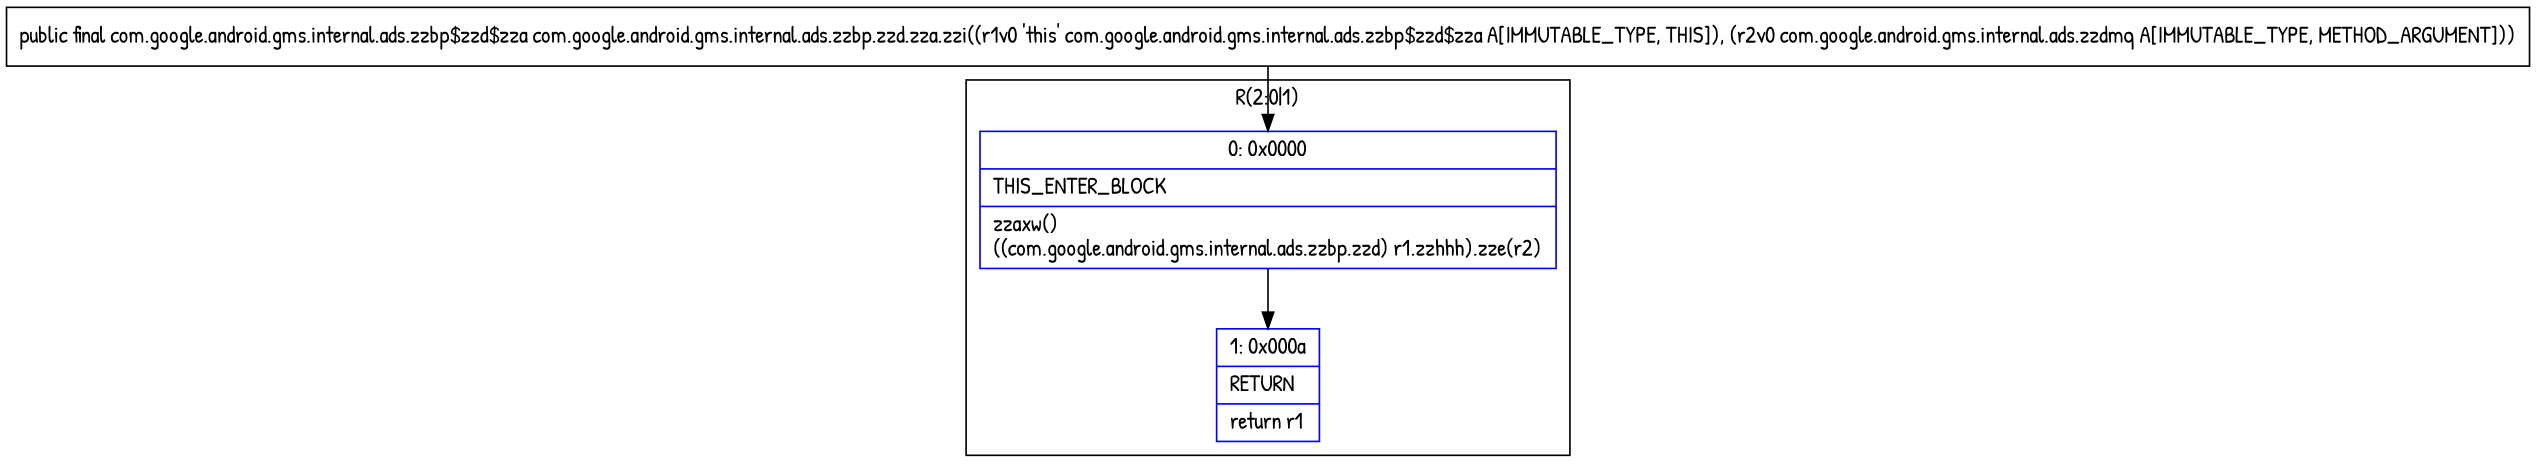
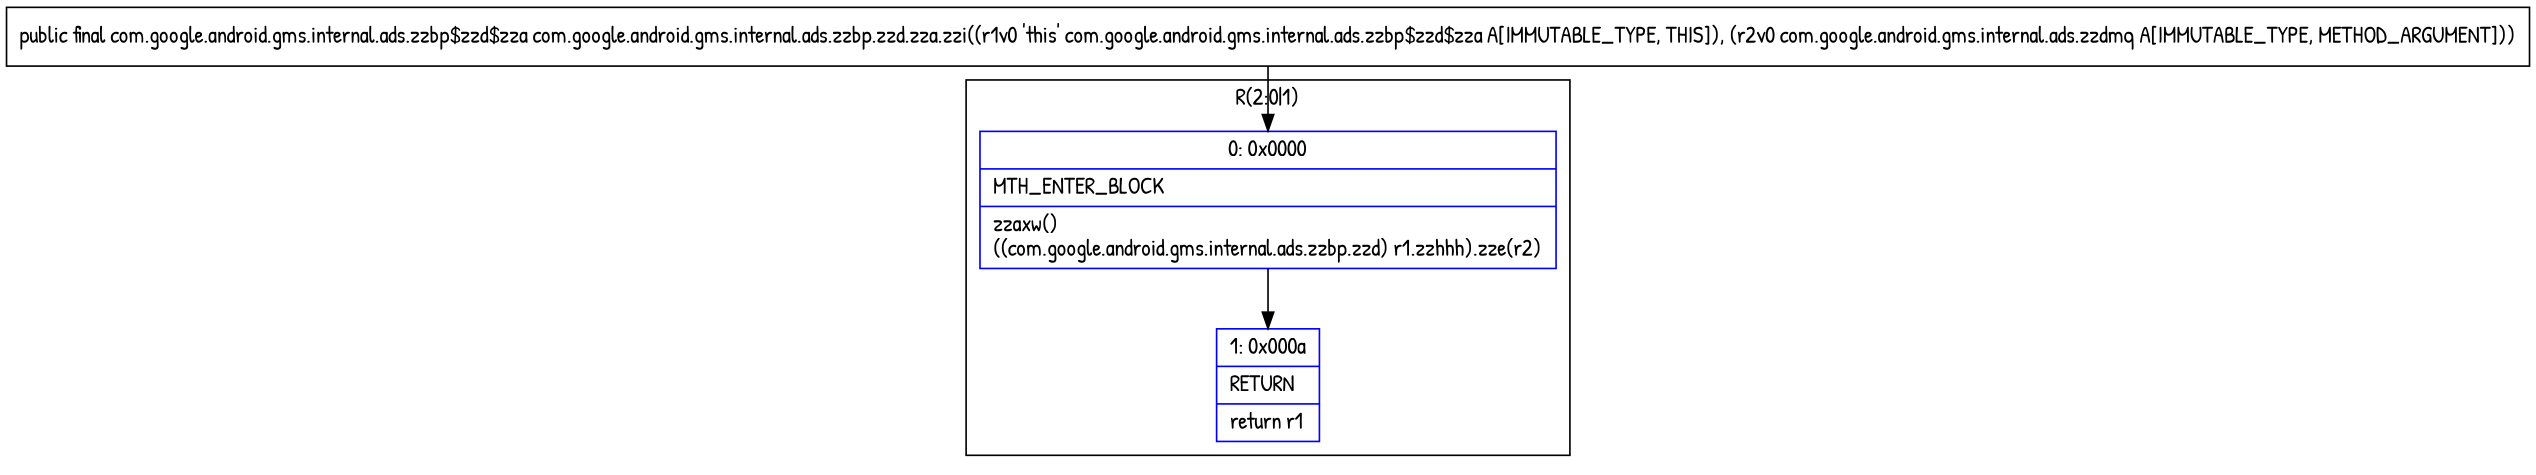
(1080, 187) -> (1080, 187)
